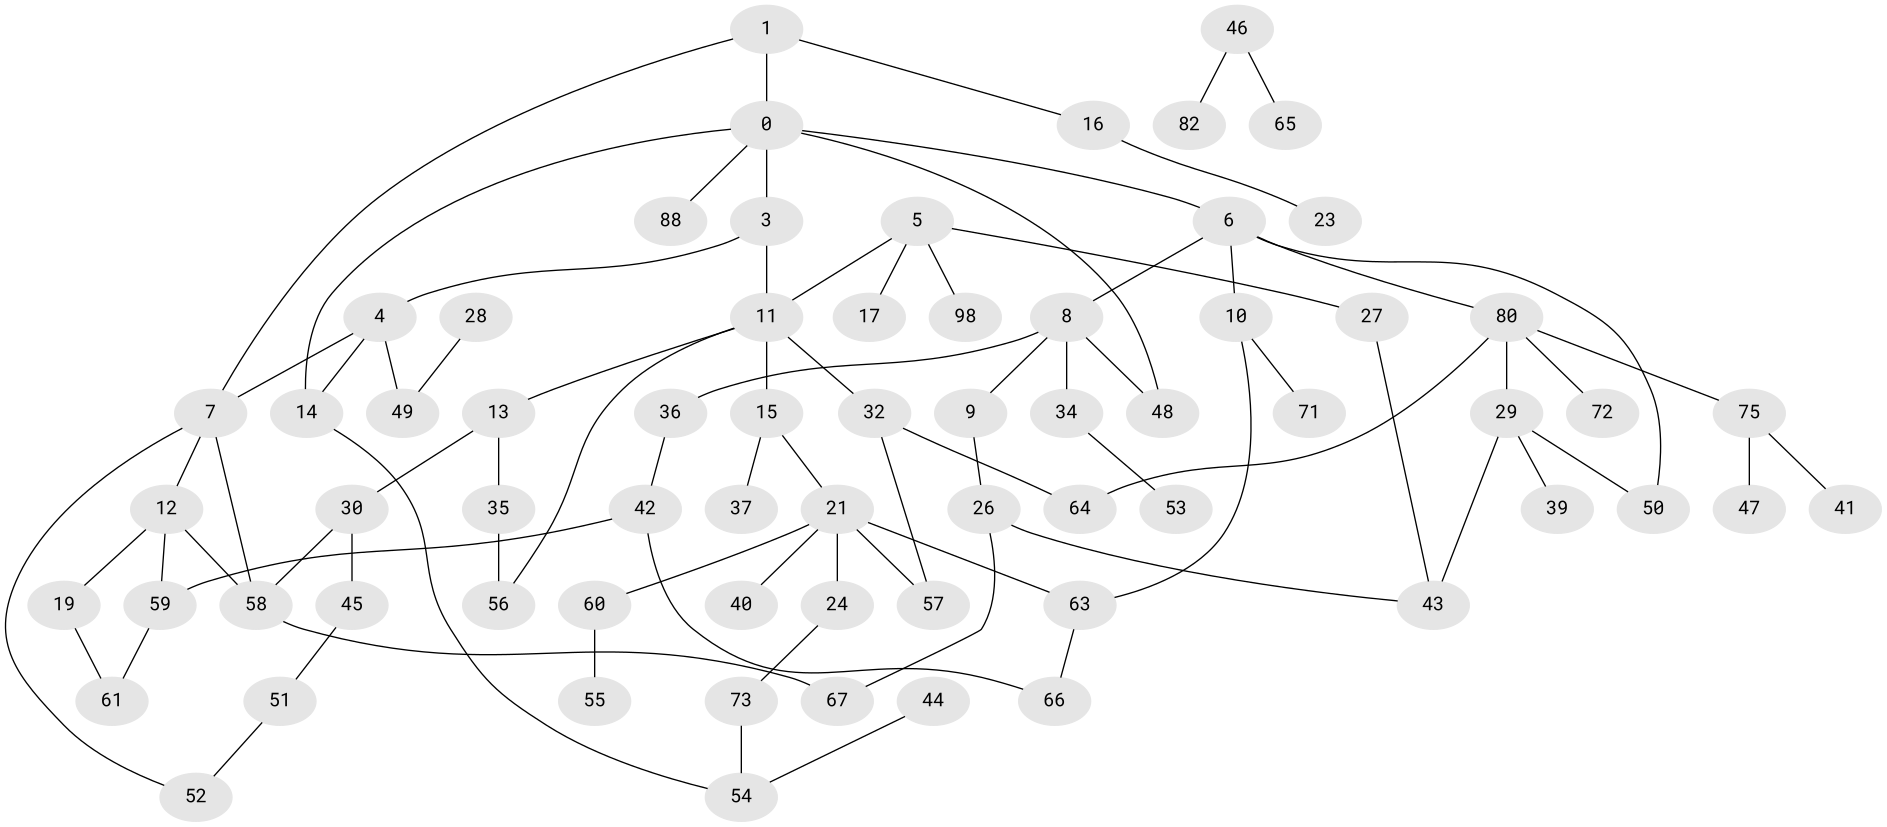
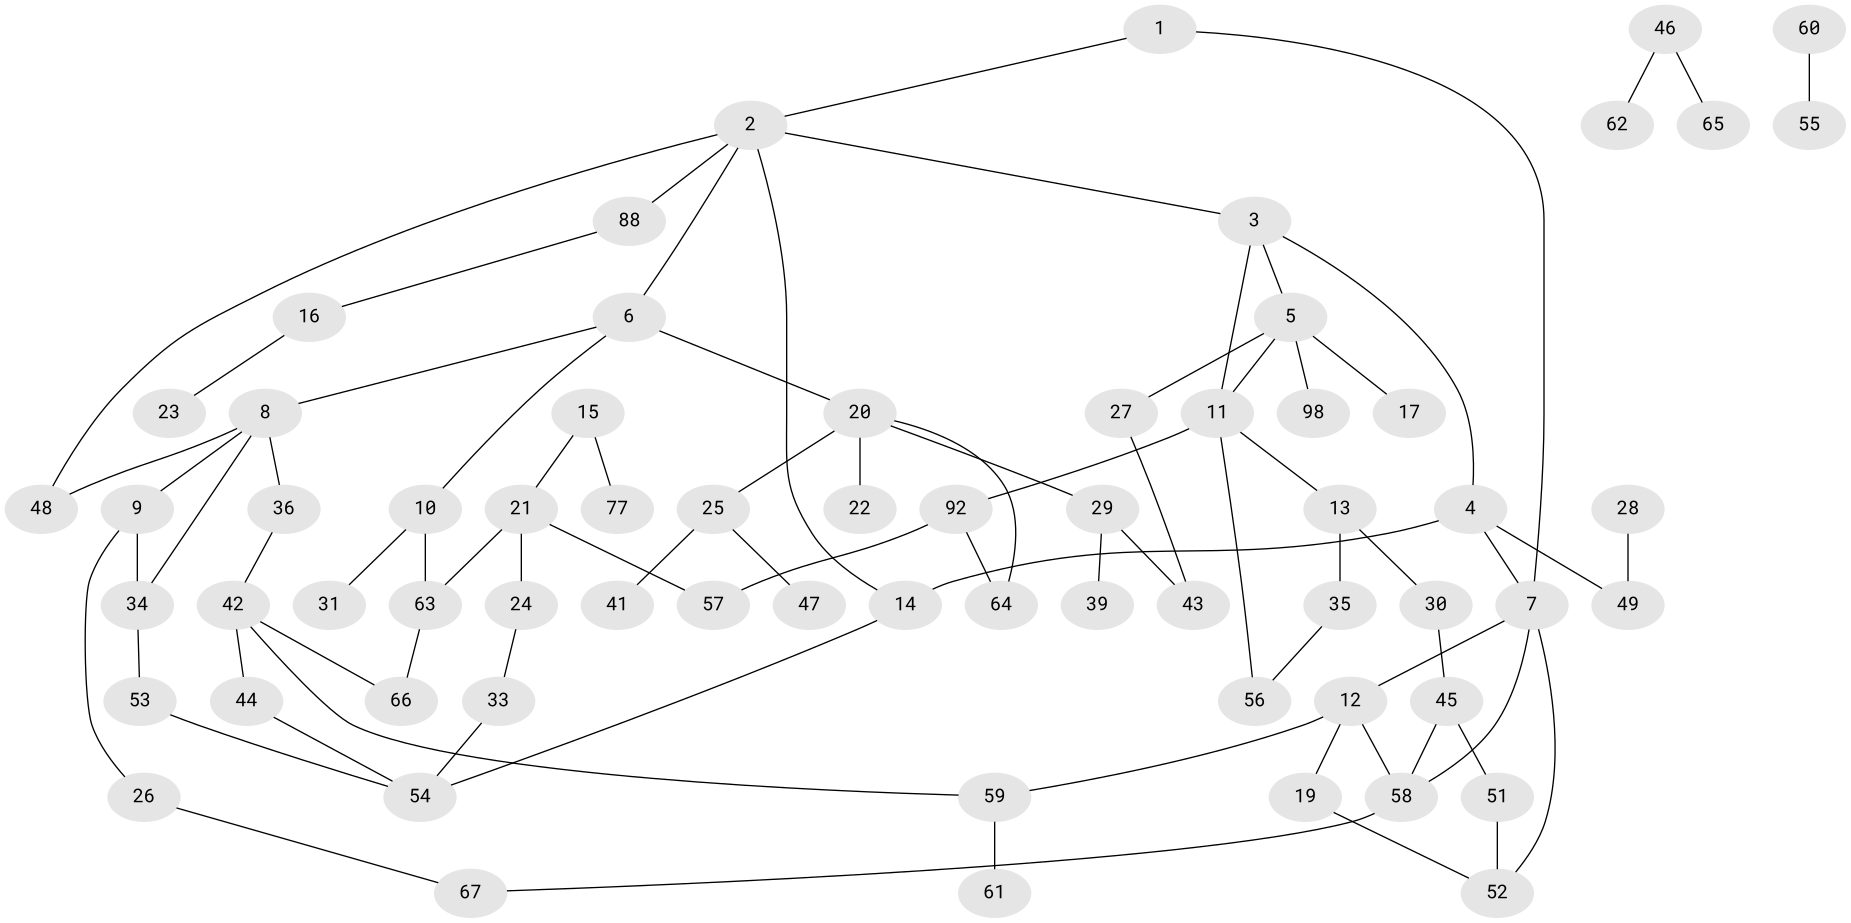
(930, 77) -> (469, 269)
(767, 125) -> (751, 125)
(1189, 125) -> (1617, 125)
none -> (1273, 269)
(1507, 317) -> (860, 413)
(767, 365) -> none
(875, 413) -> (956, 509)
(1309, 413) -> (329, 605)
(1603, 413) -> (860, 509)
(1749, 413) -> (713, 509)
(741, 509) -> (617, 509)
(1653, 509) -> none
(313, 549) -> (1424, 749)
none -> (137, 557)
(718, 561) -> none
(1202, 574) -> none
(741, 605) -> none
(88, 653) -> (1401, 845)
none -> (240, 653)
(741, 701) -> (499, 701)
none -> (279, 752)
